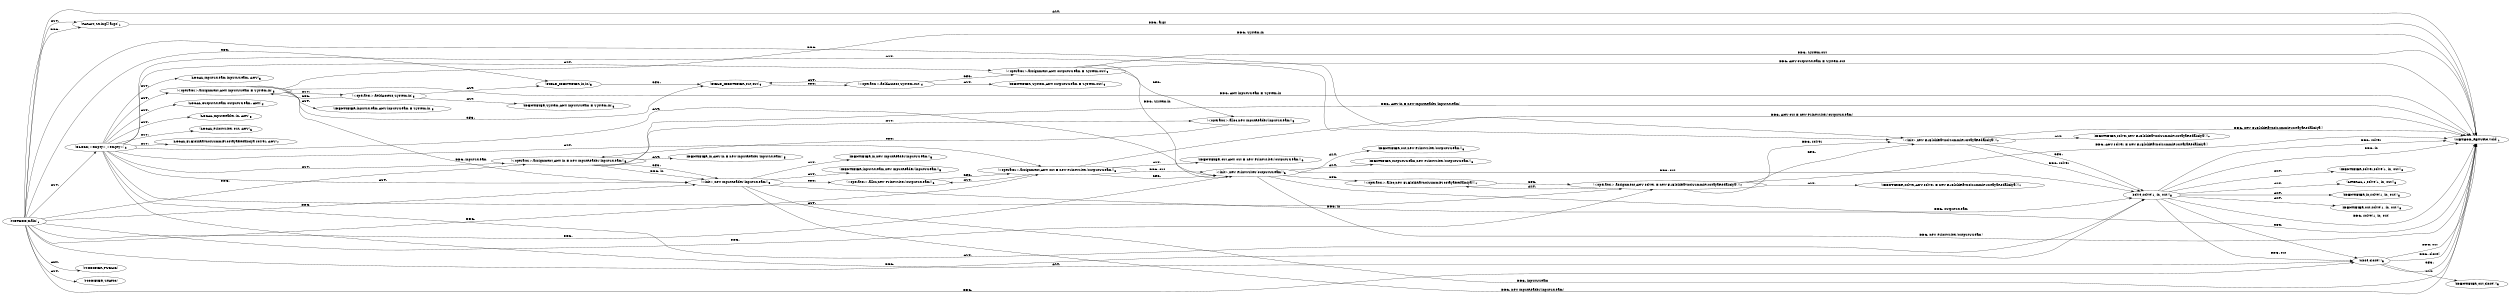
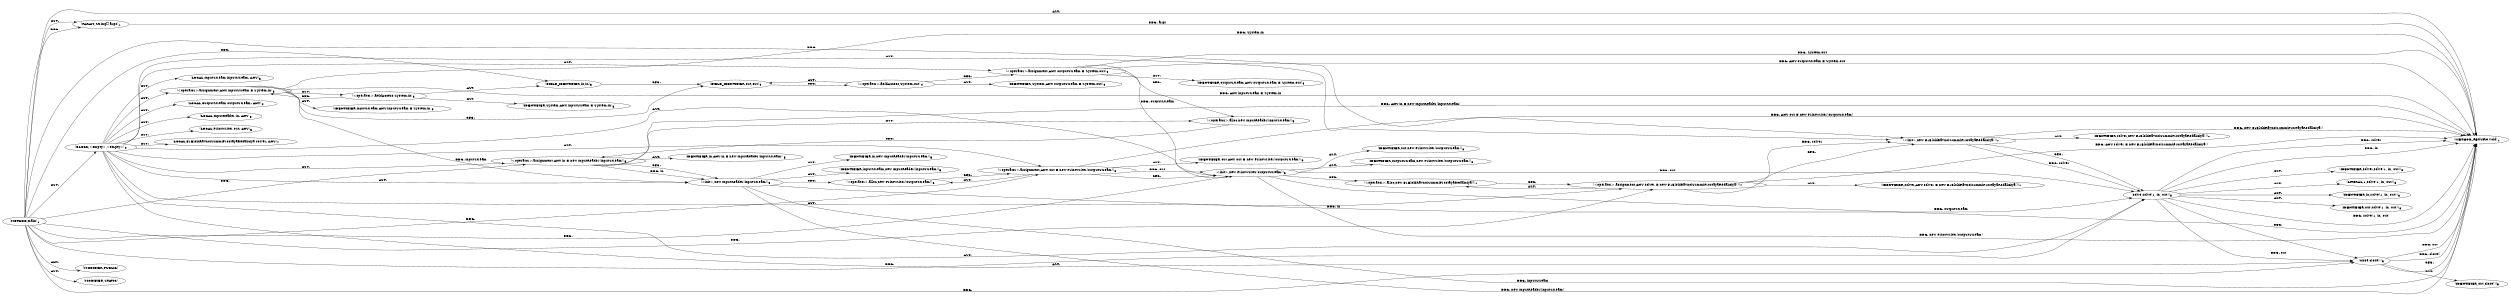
none -> (1251, 83)
(1157, 102) -> (1157, 102)
(337, 205) -> none
